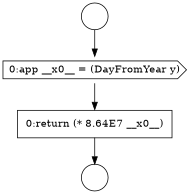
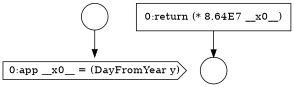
(95, 93) -> none
